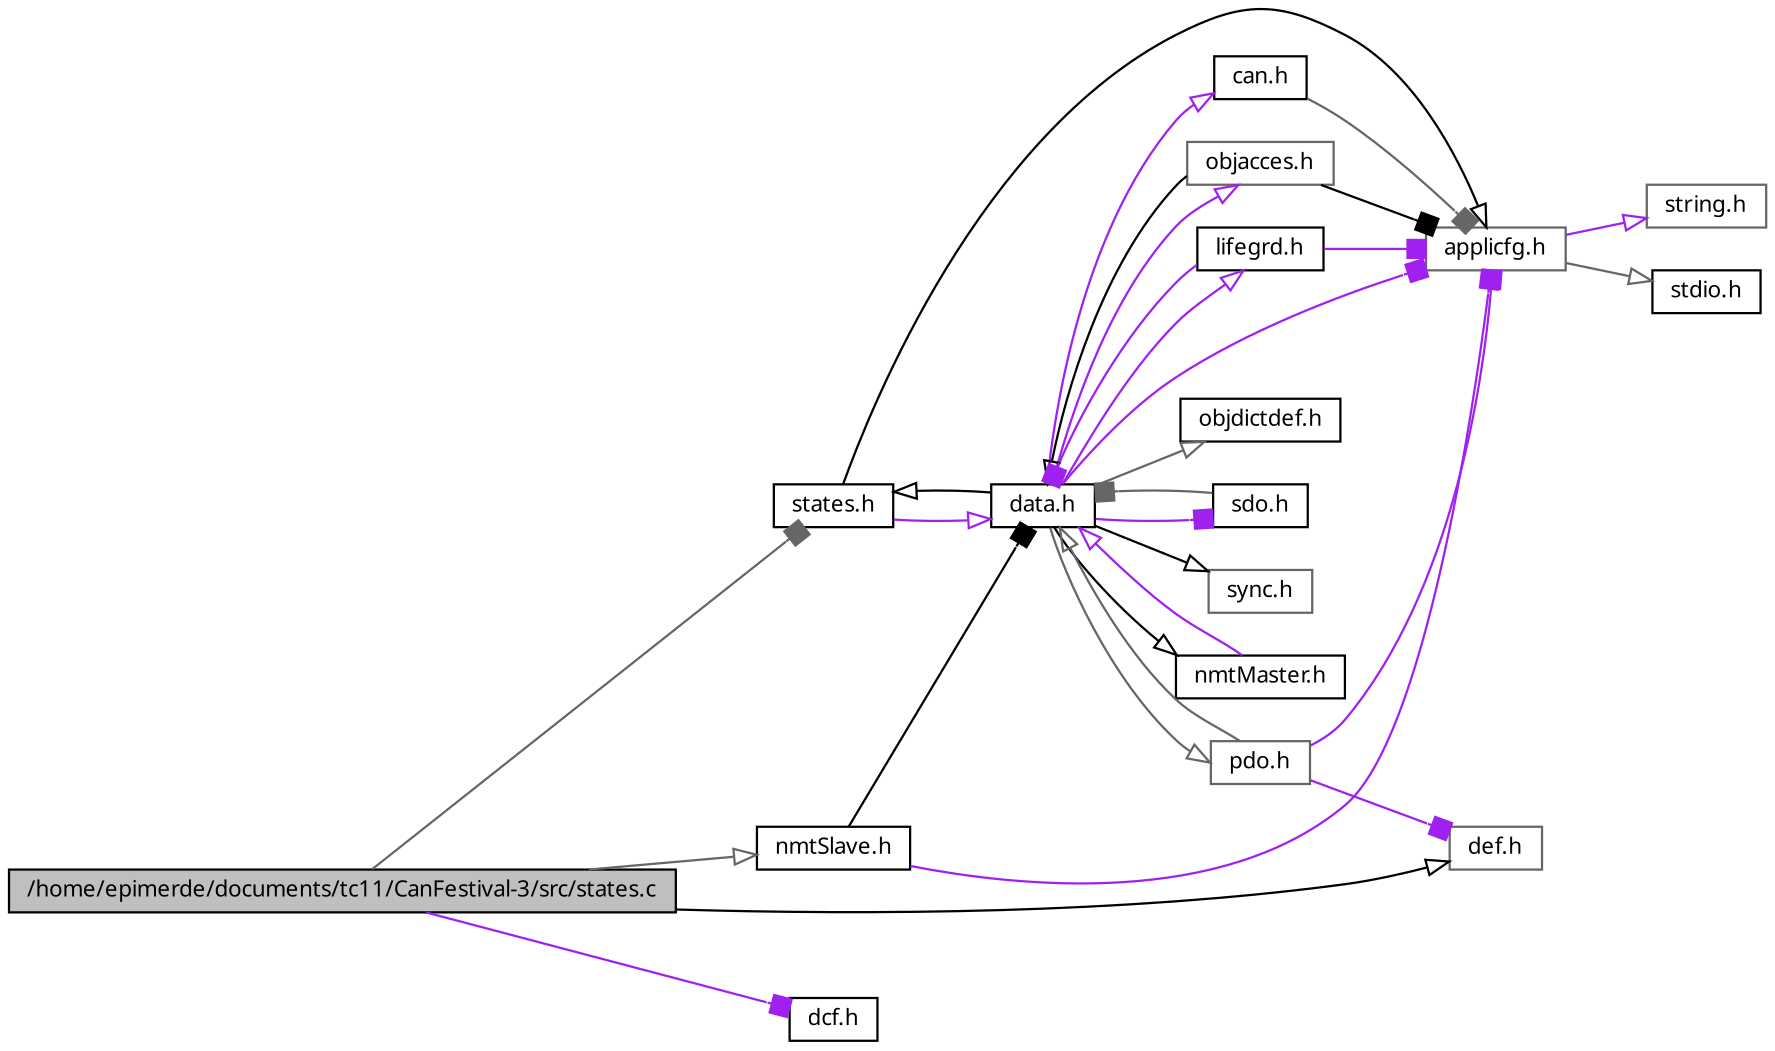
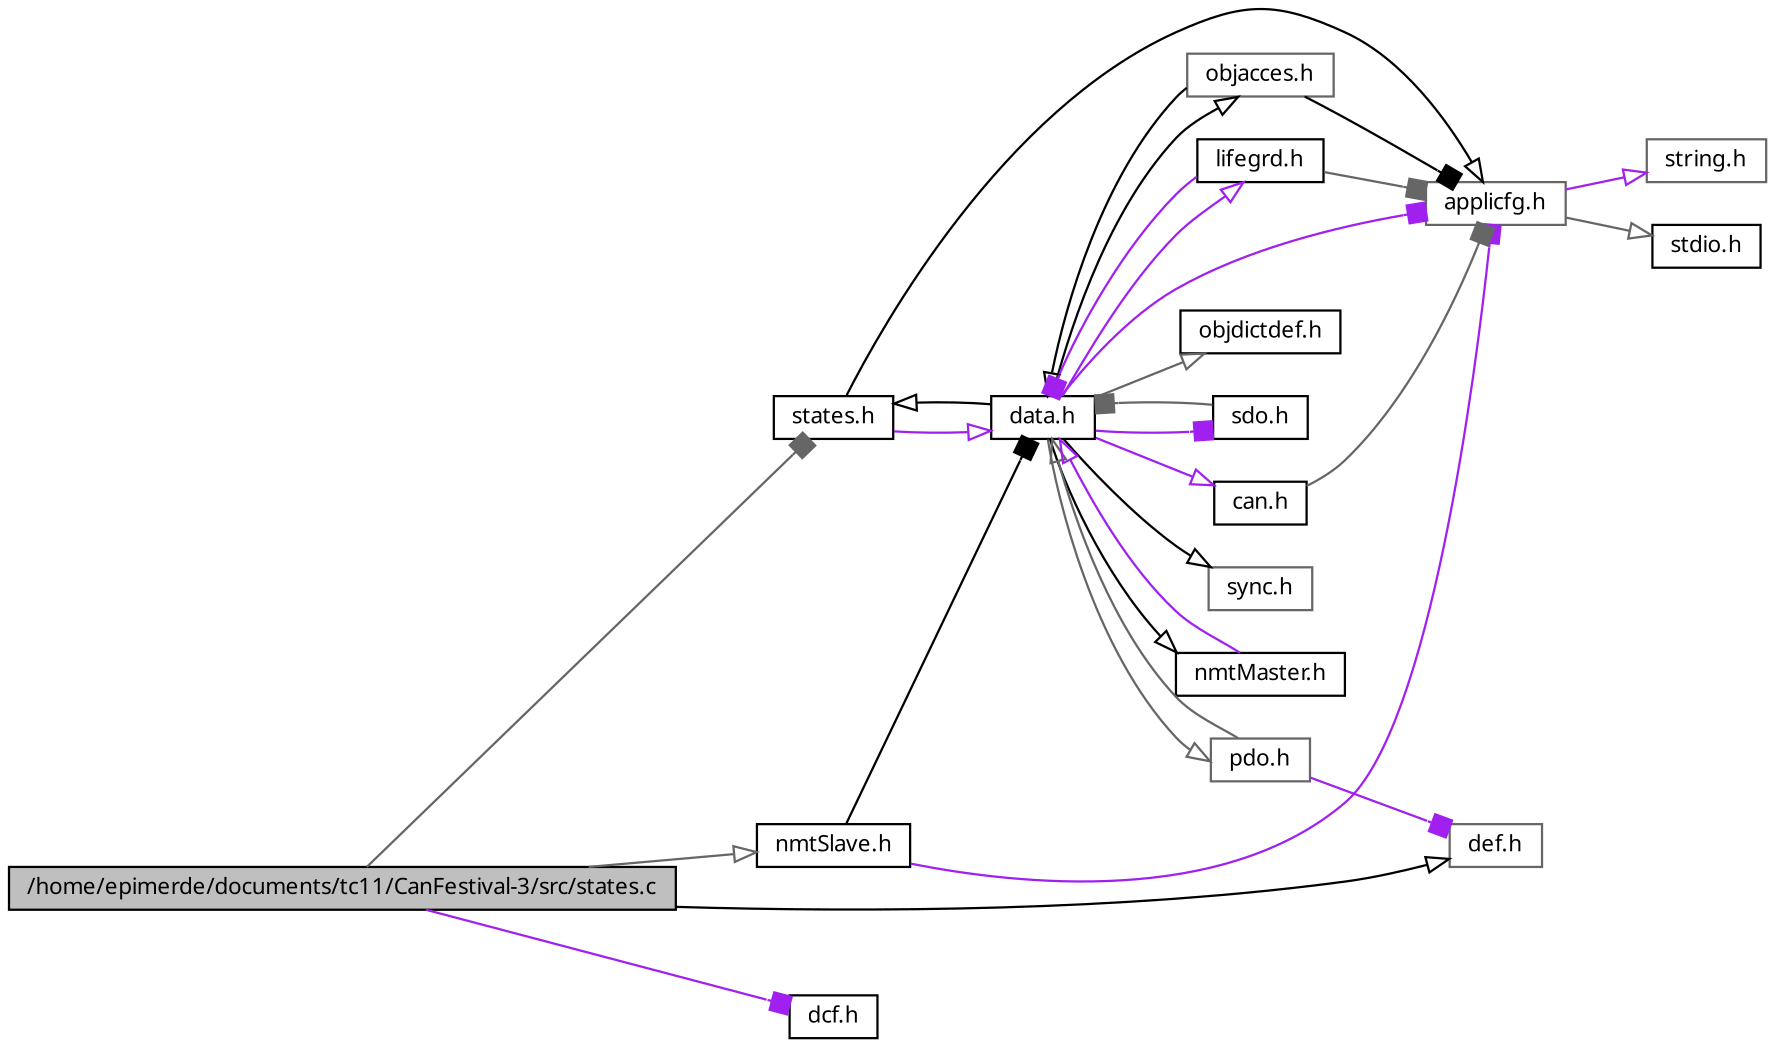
(1363, 249) -> (1363, 179)
(1110, 324) -> (1110, 236)
(1418, 596) -> none
